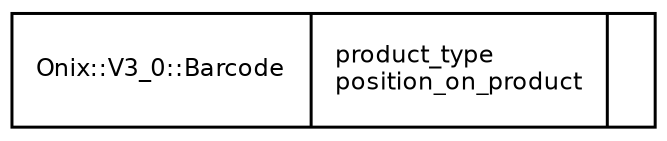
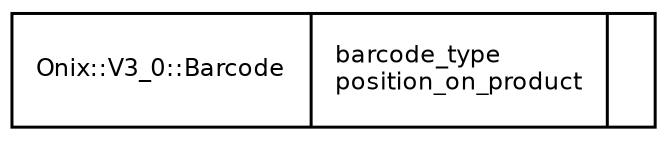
(416, 55) -> (419, 55)
